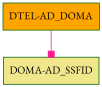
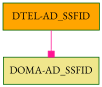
(51, 17) -> (51, 17)
